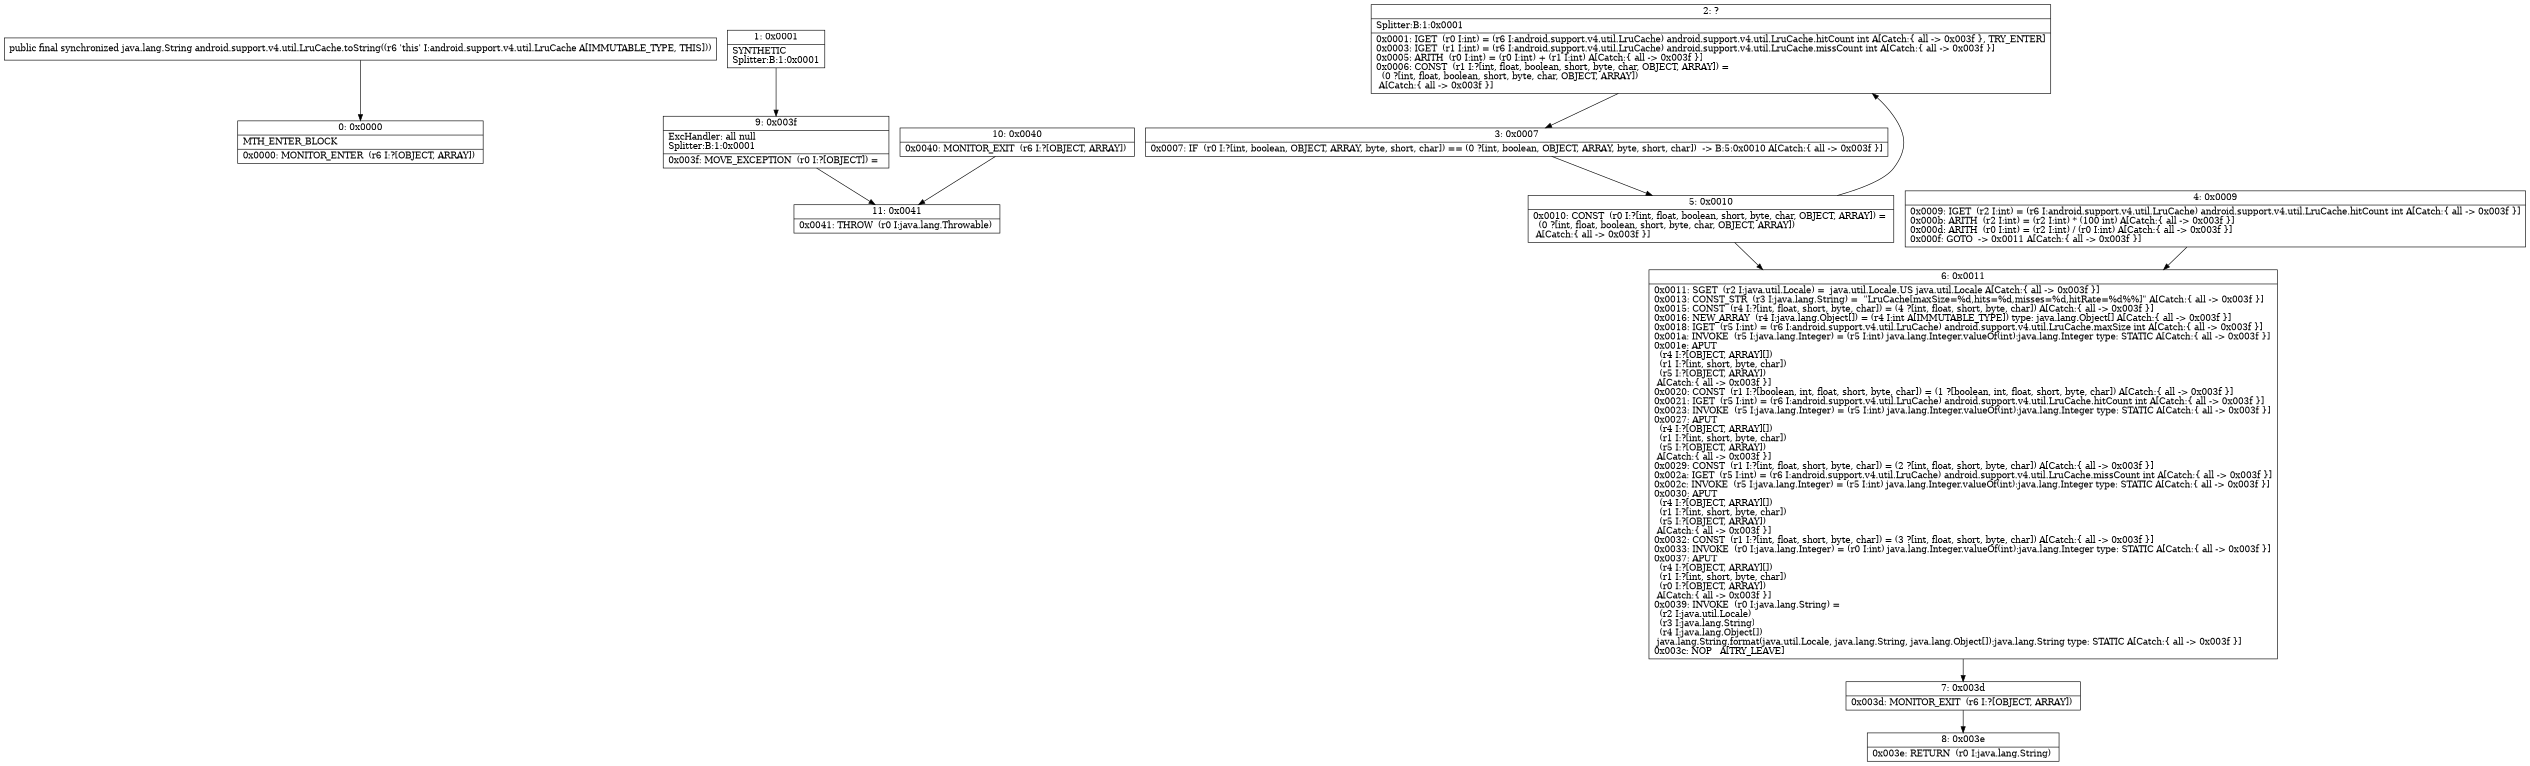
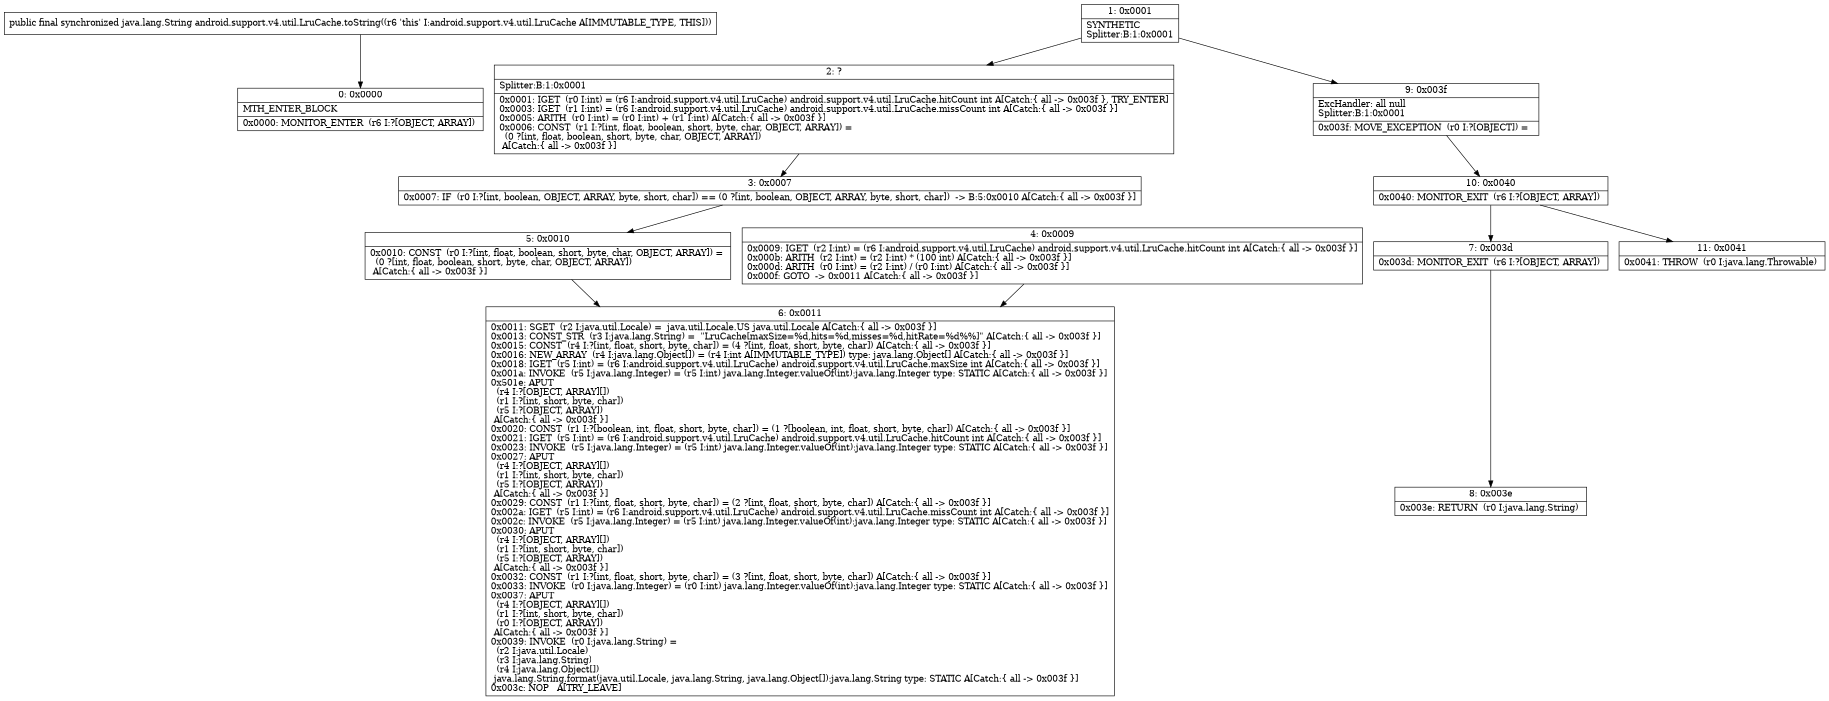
(1899, 161) -> (1037, 51)
(843, 185) -> (1461, 153)
(1688, 346) -> (525, 383)
(1963, 667) -> (1491, 220)
